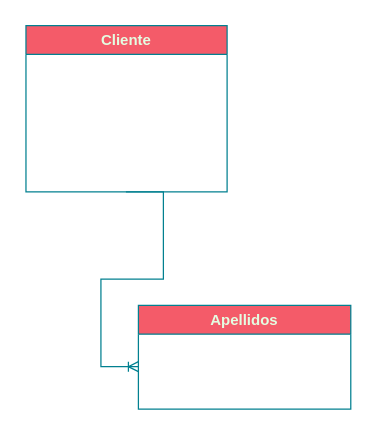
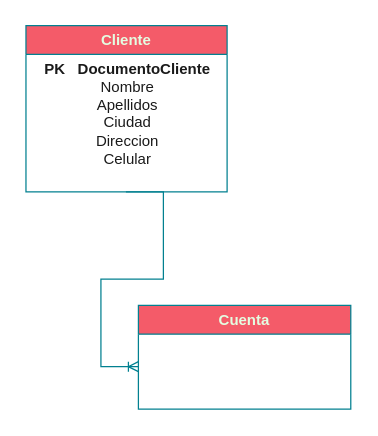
none -> (127, 123)
(244, 321) -> (244, 321)
